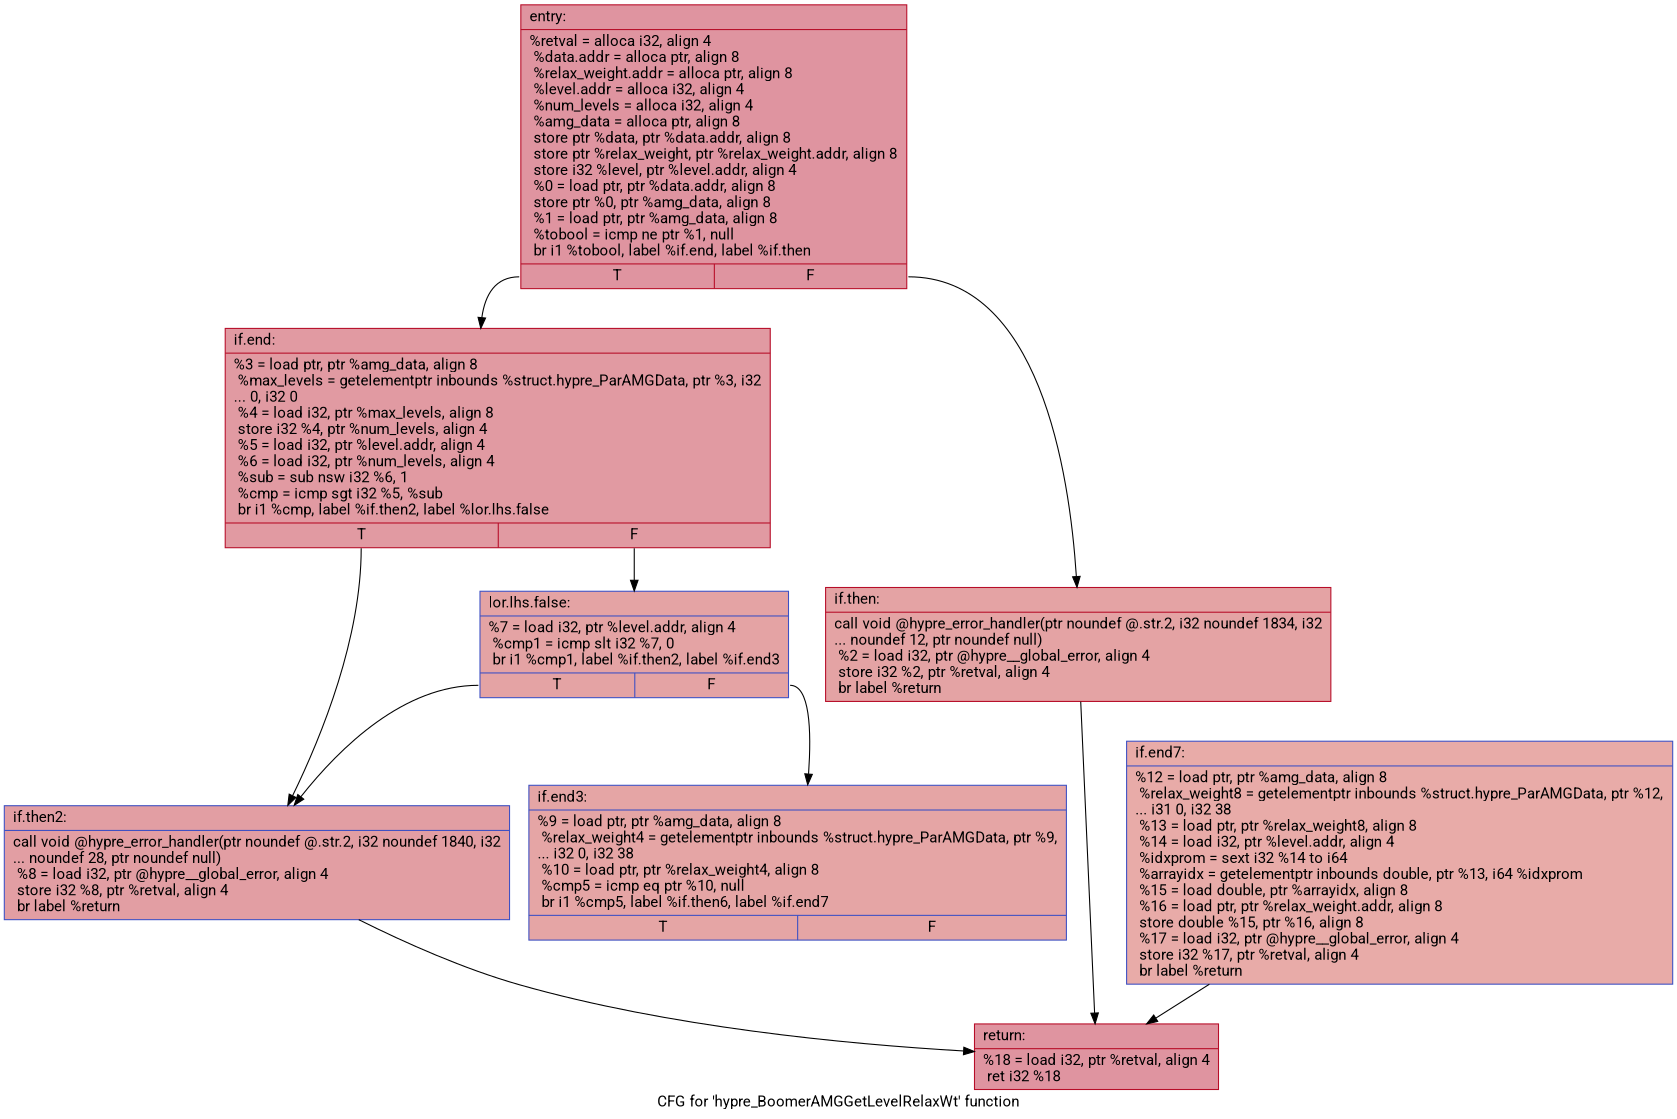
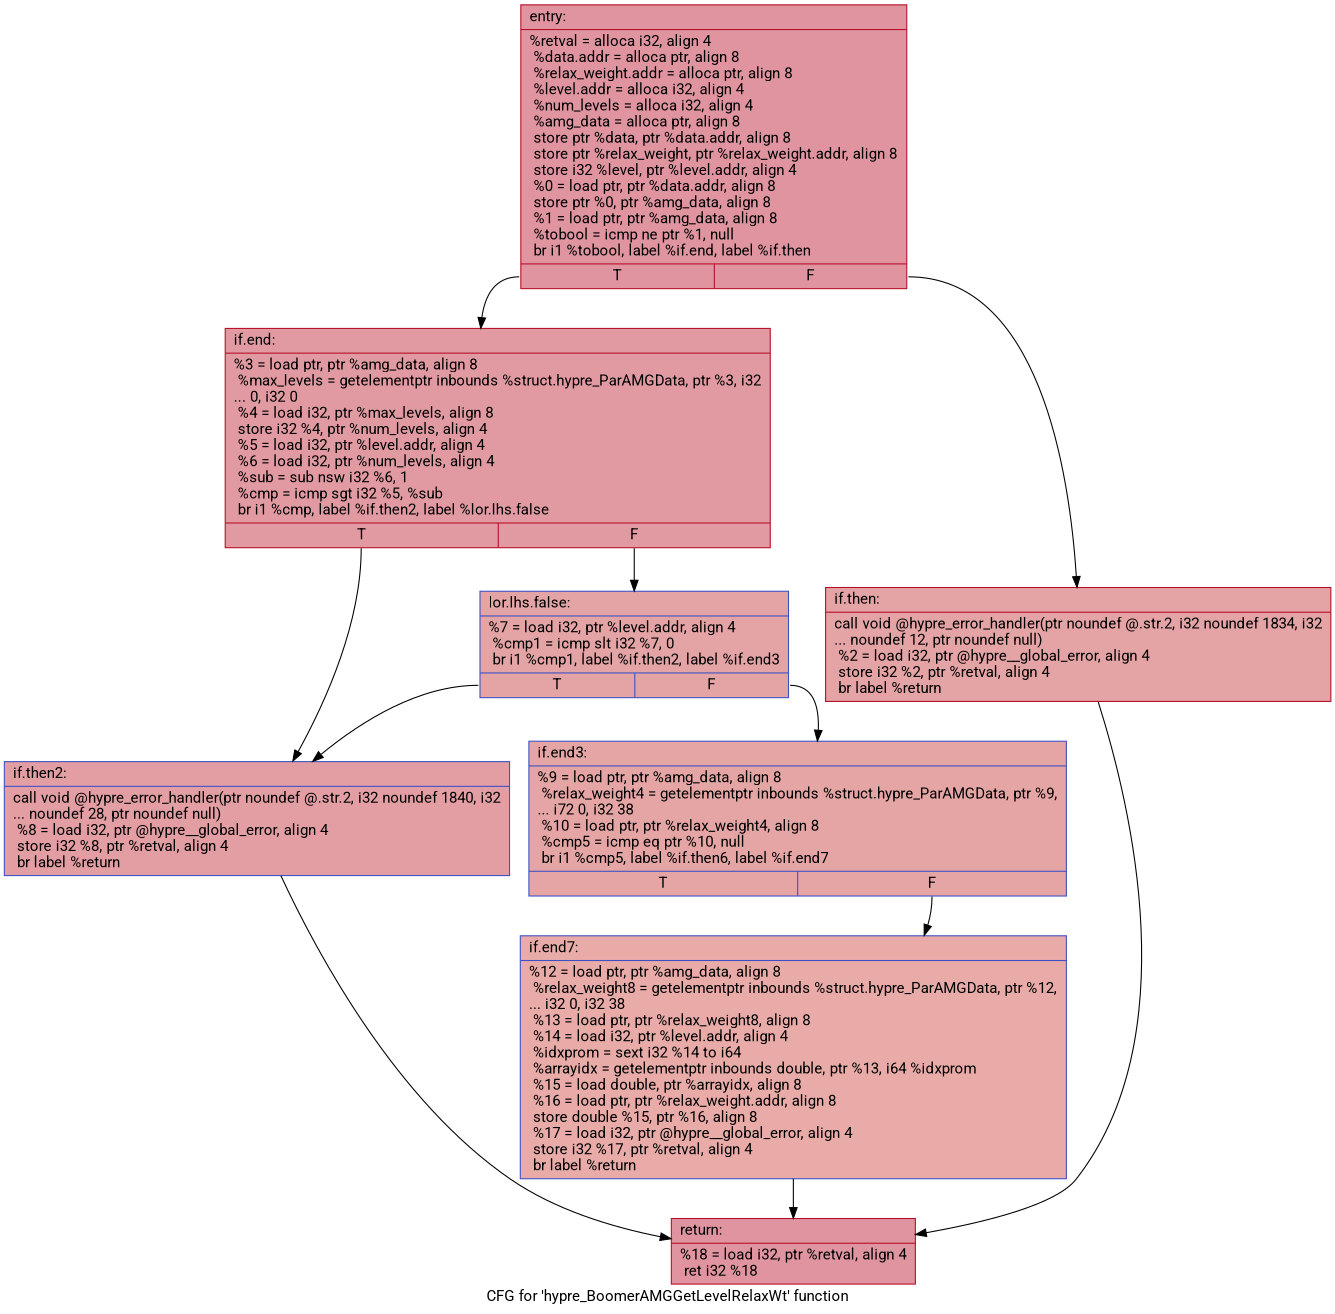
(1184, 810) -> (577, 1005)
(586, 854) -> (586, 810)
none -> (931, 911)
